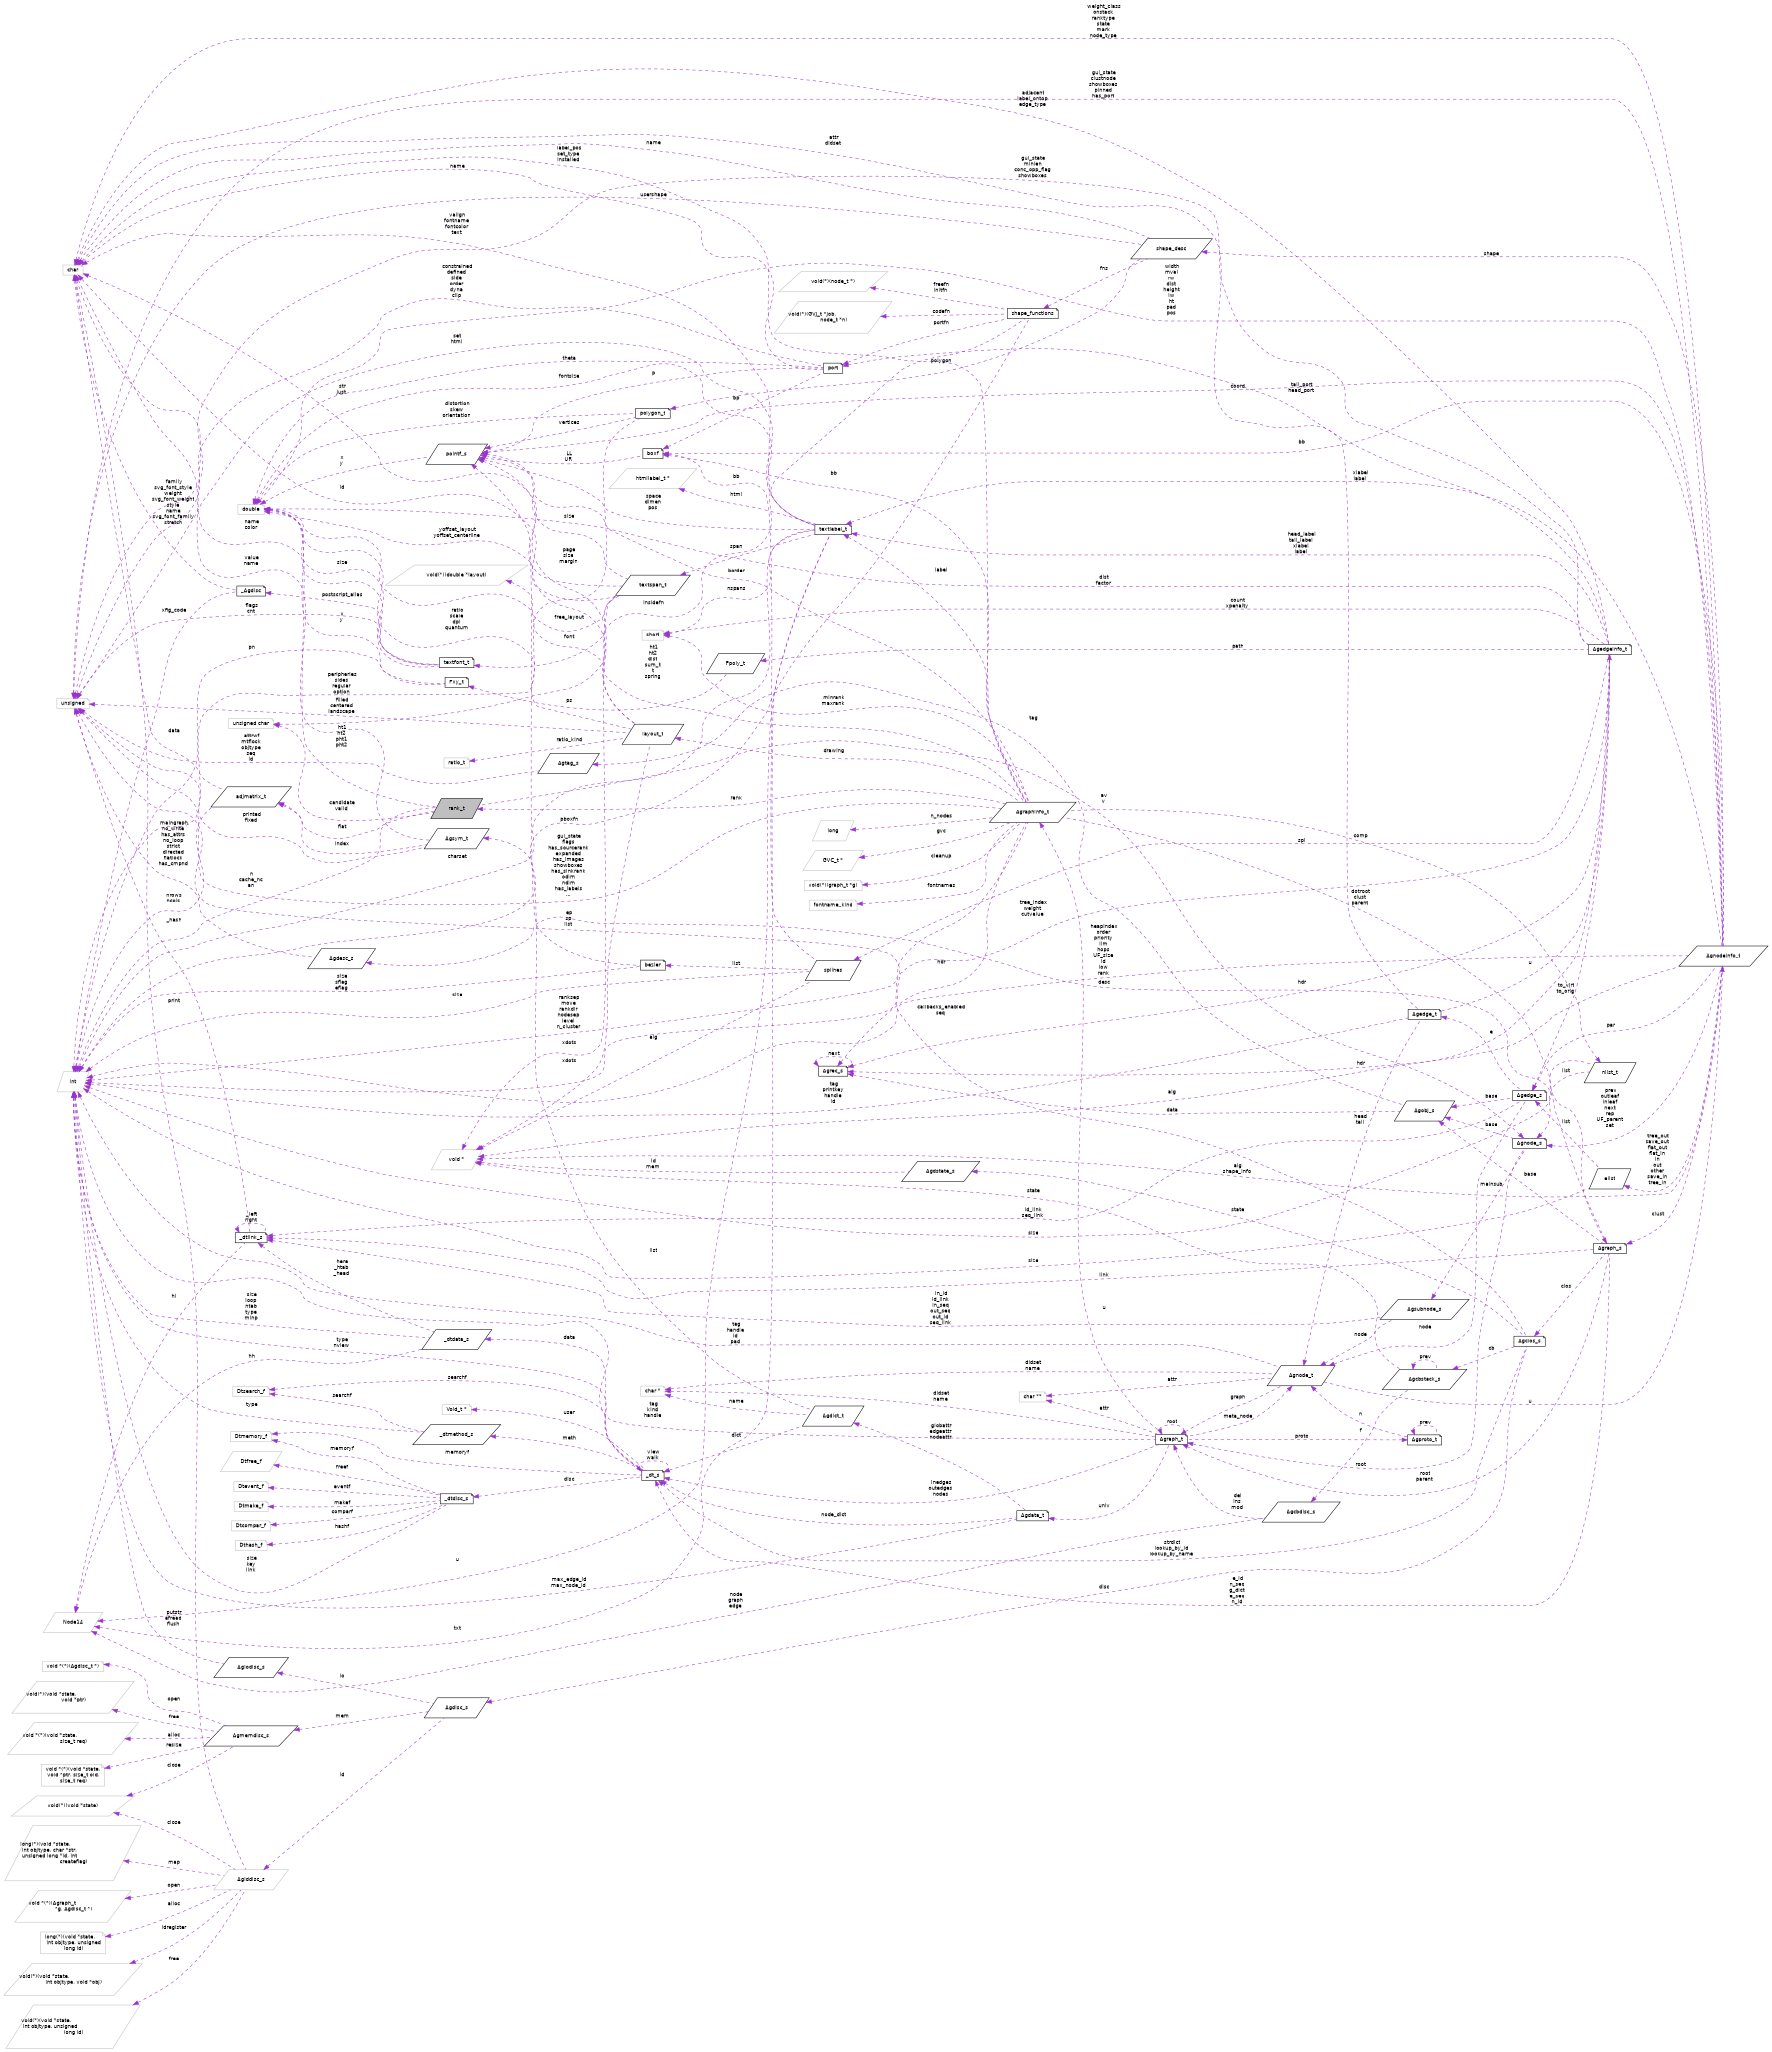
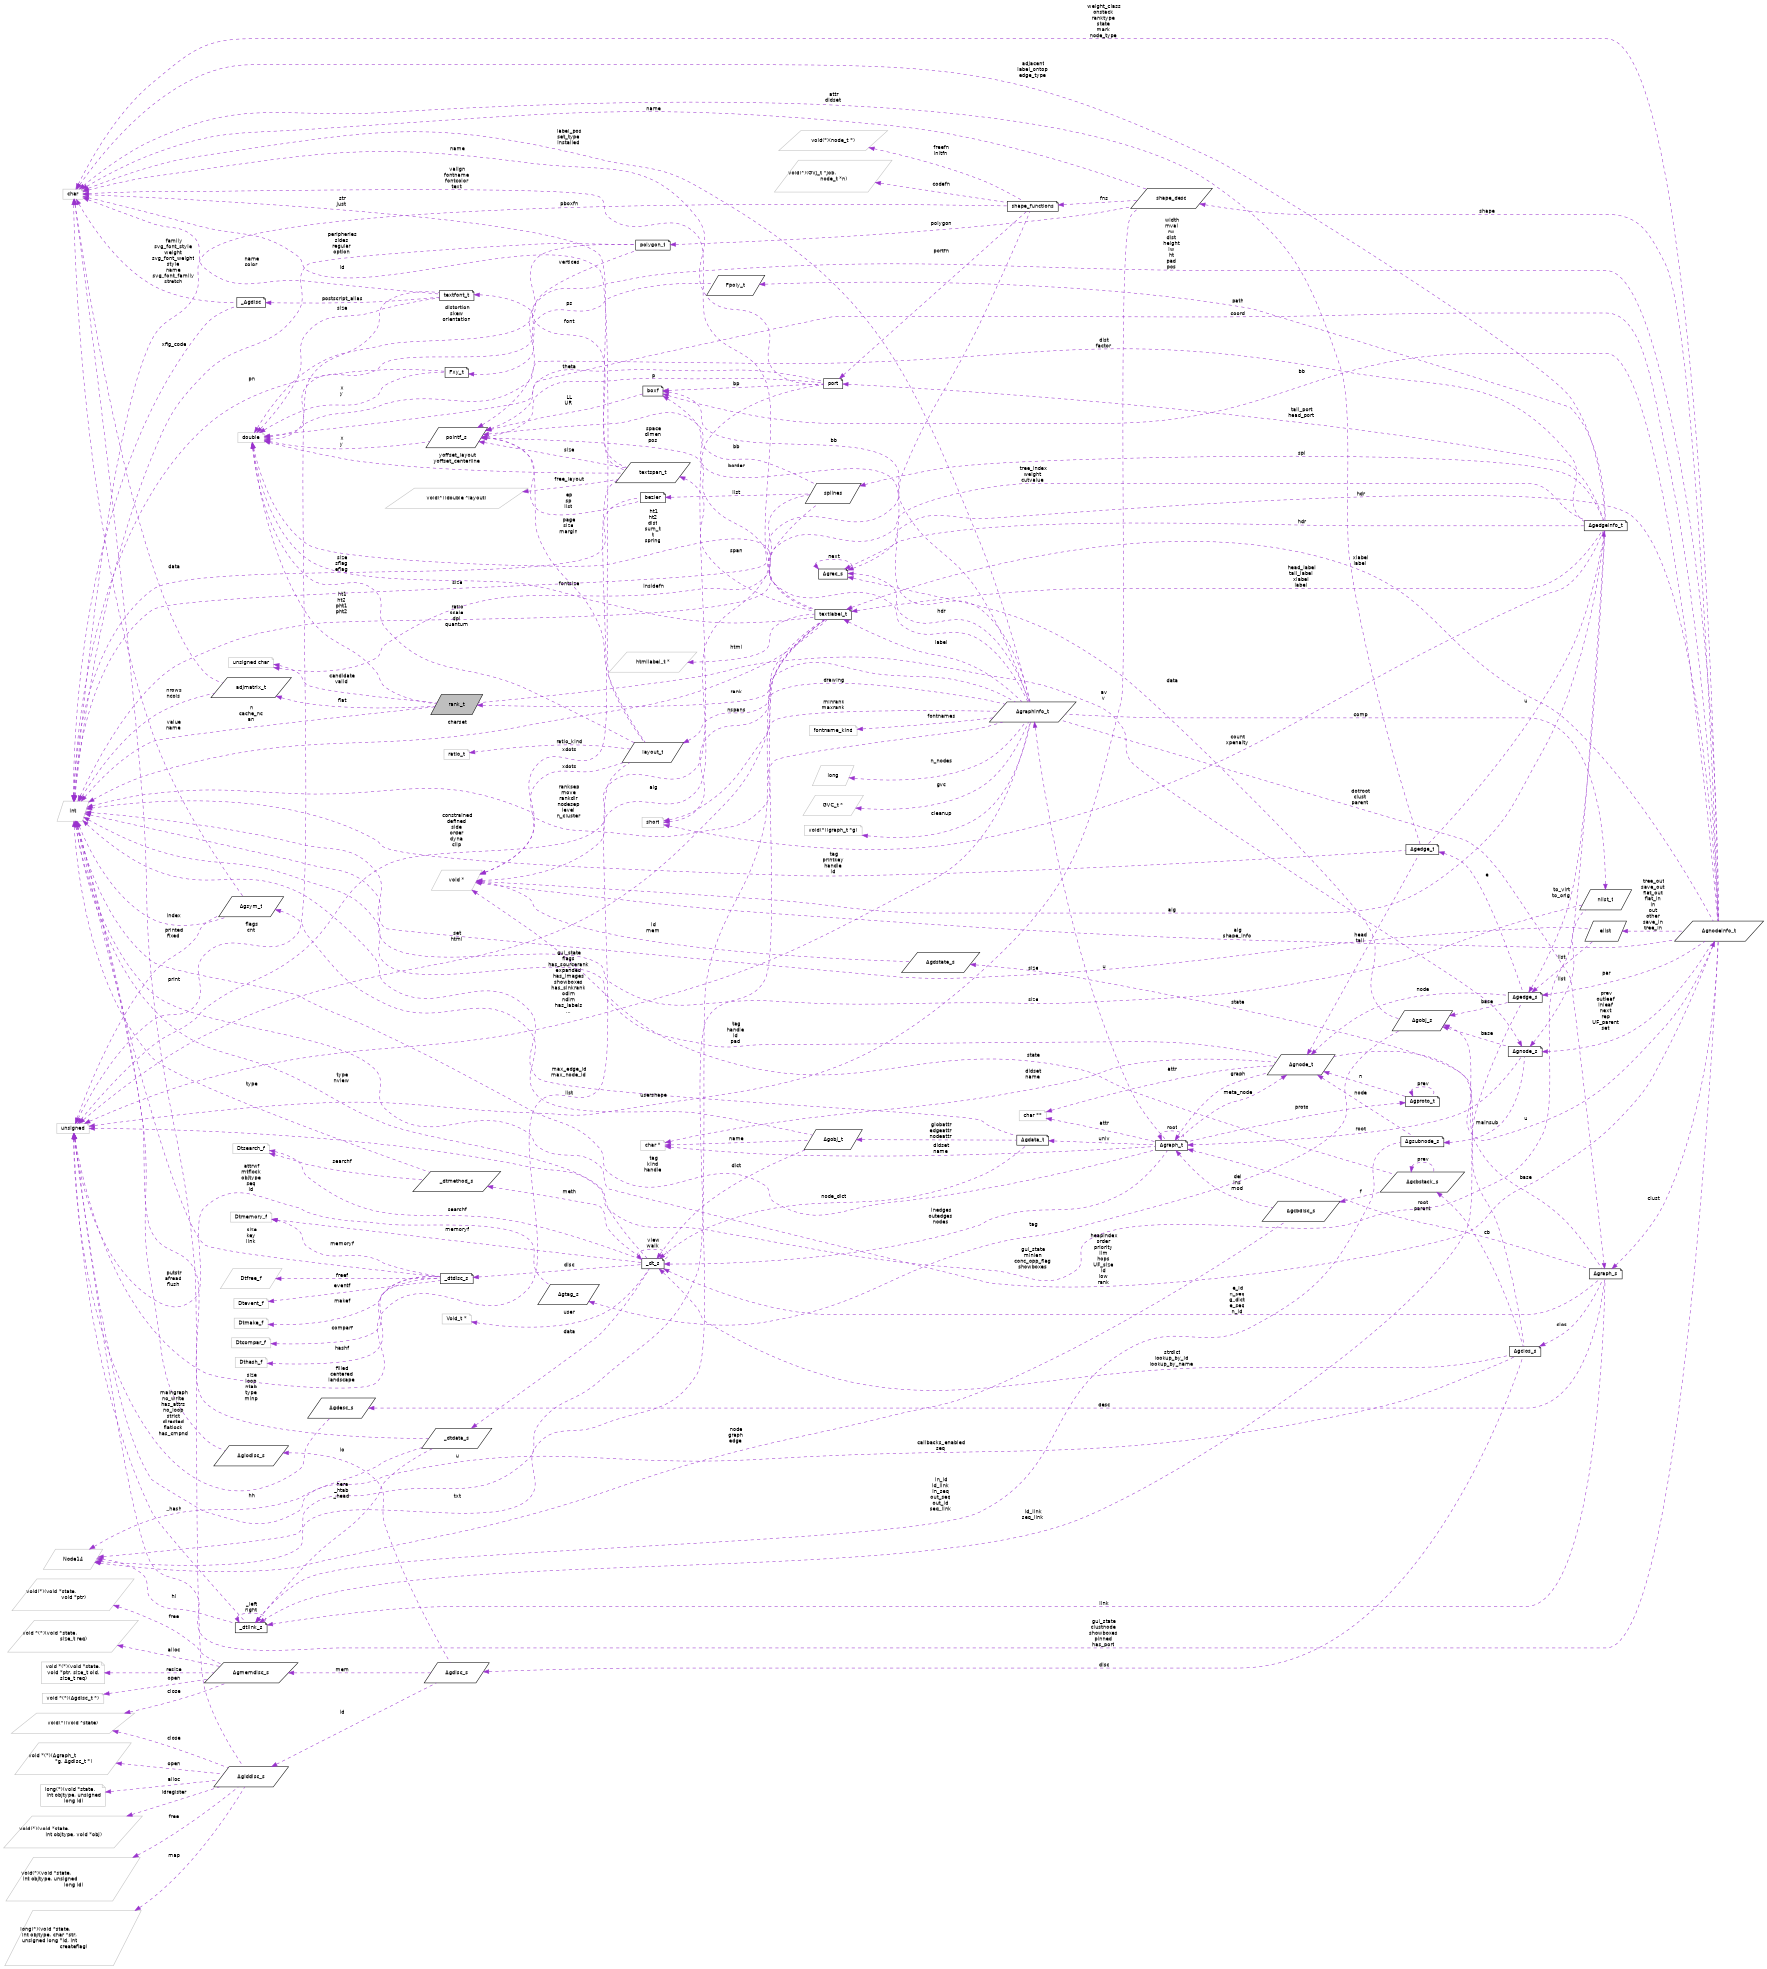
(341, 854) -> (134, 907)
(1425, 1309) -> (1422, 1142)
(833, 1416) -> (833, 1140)
(251, 1880) -> (251, 1777)
